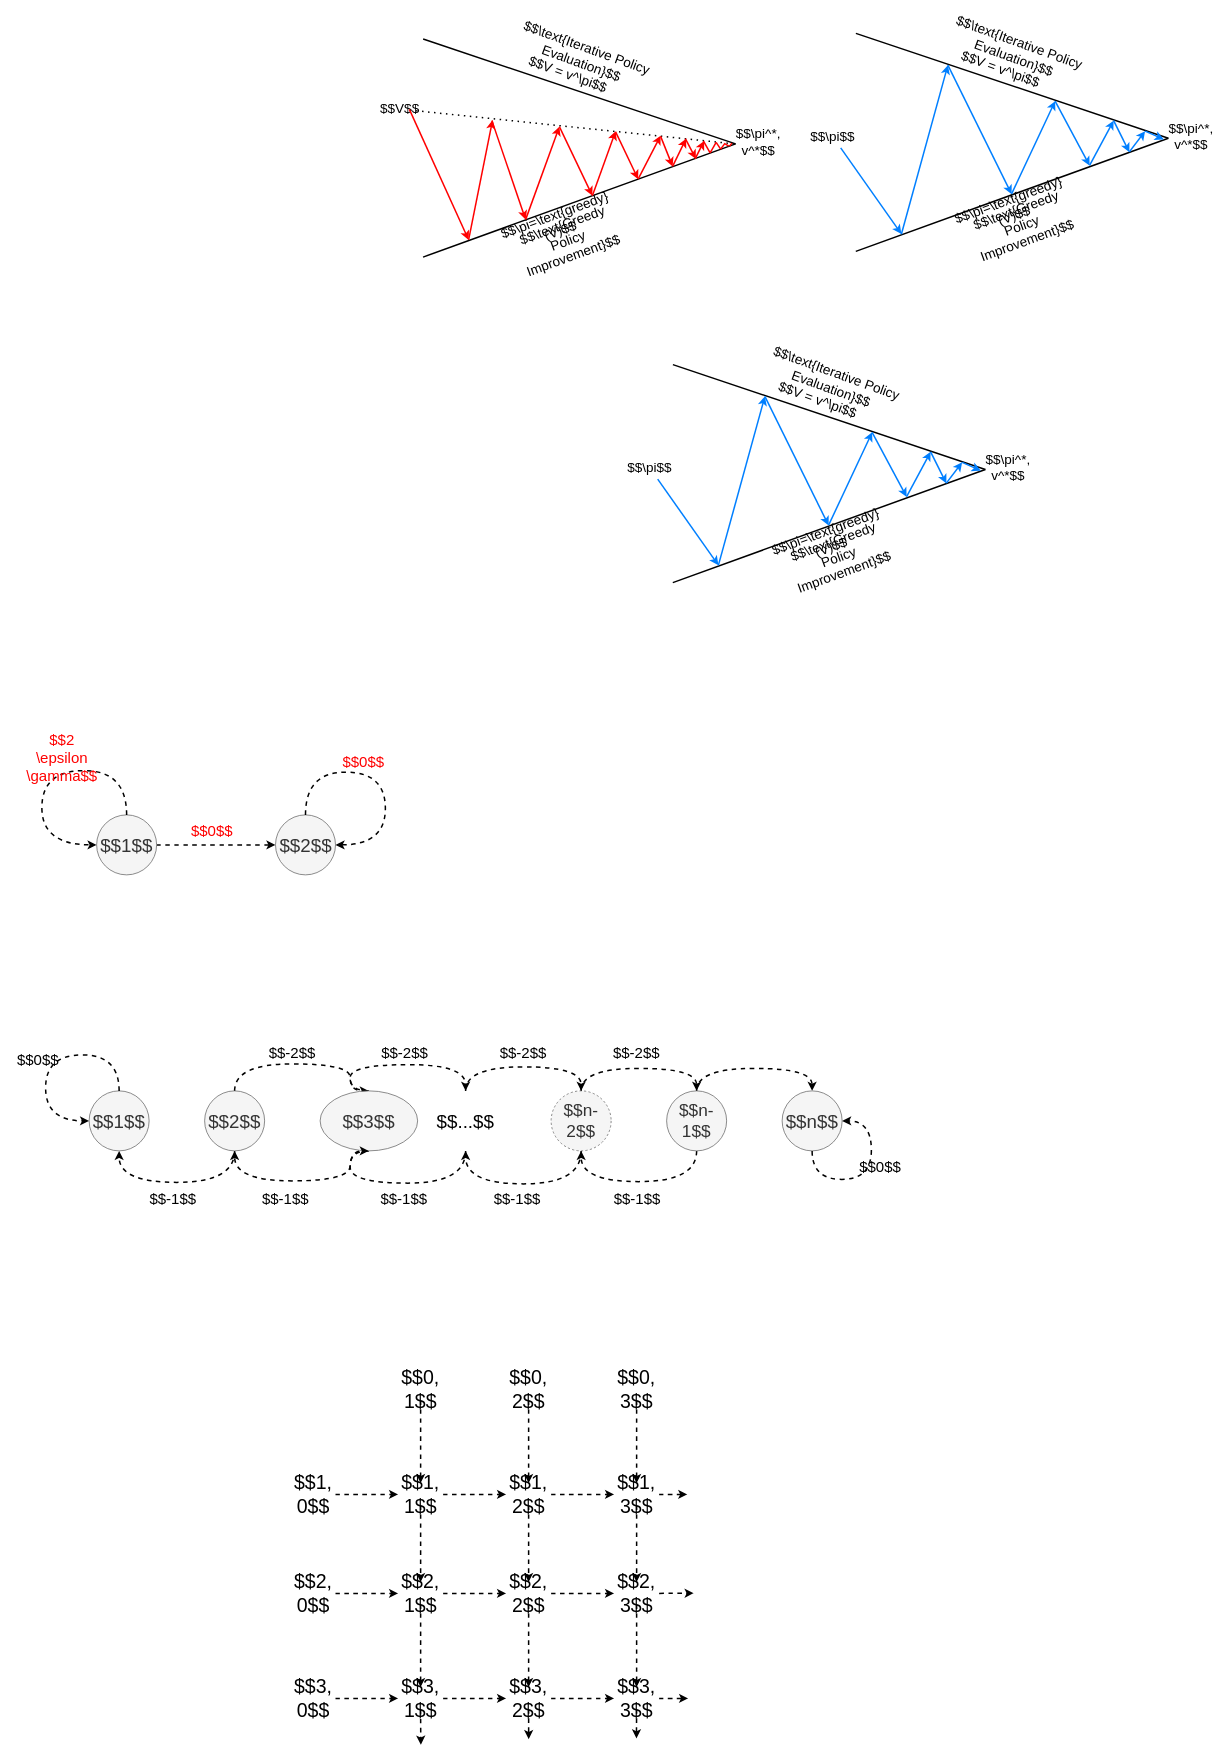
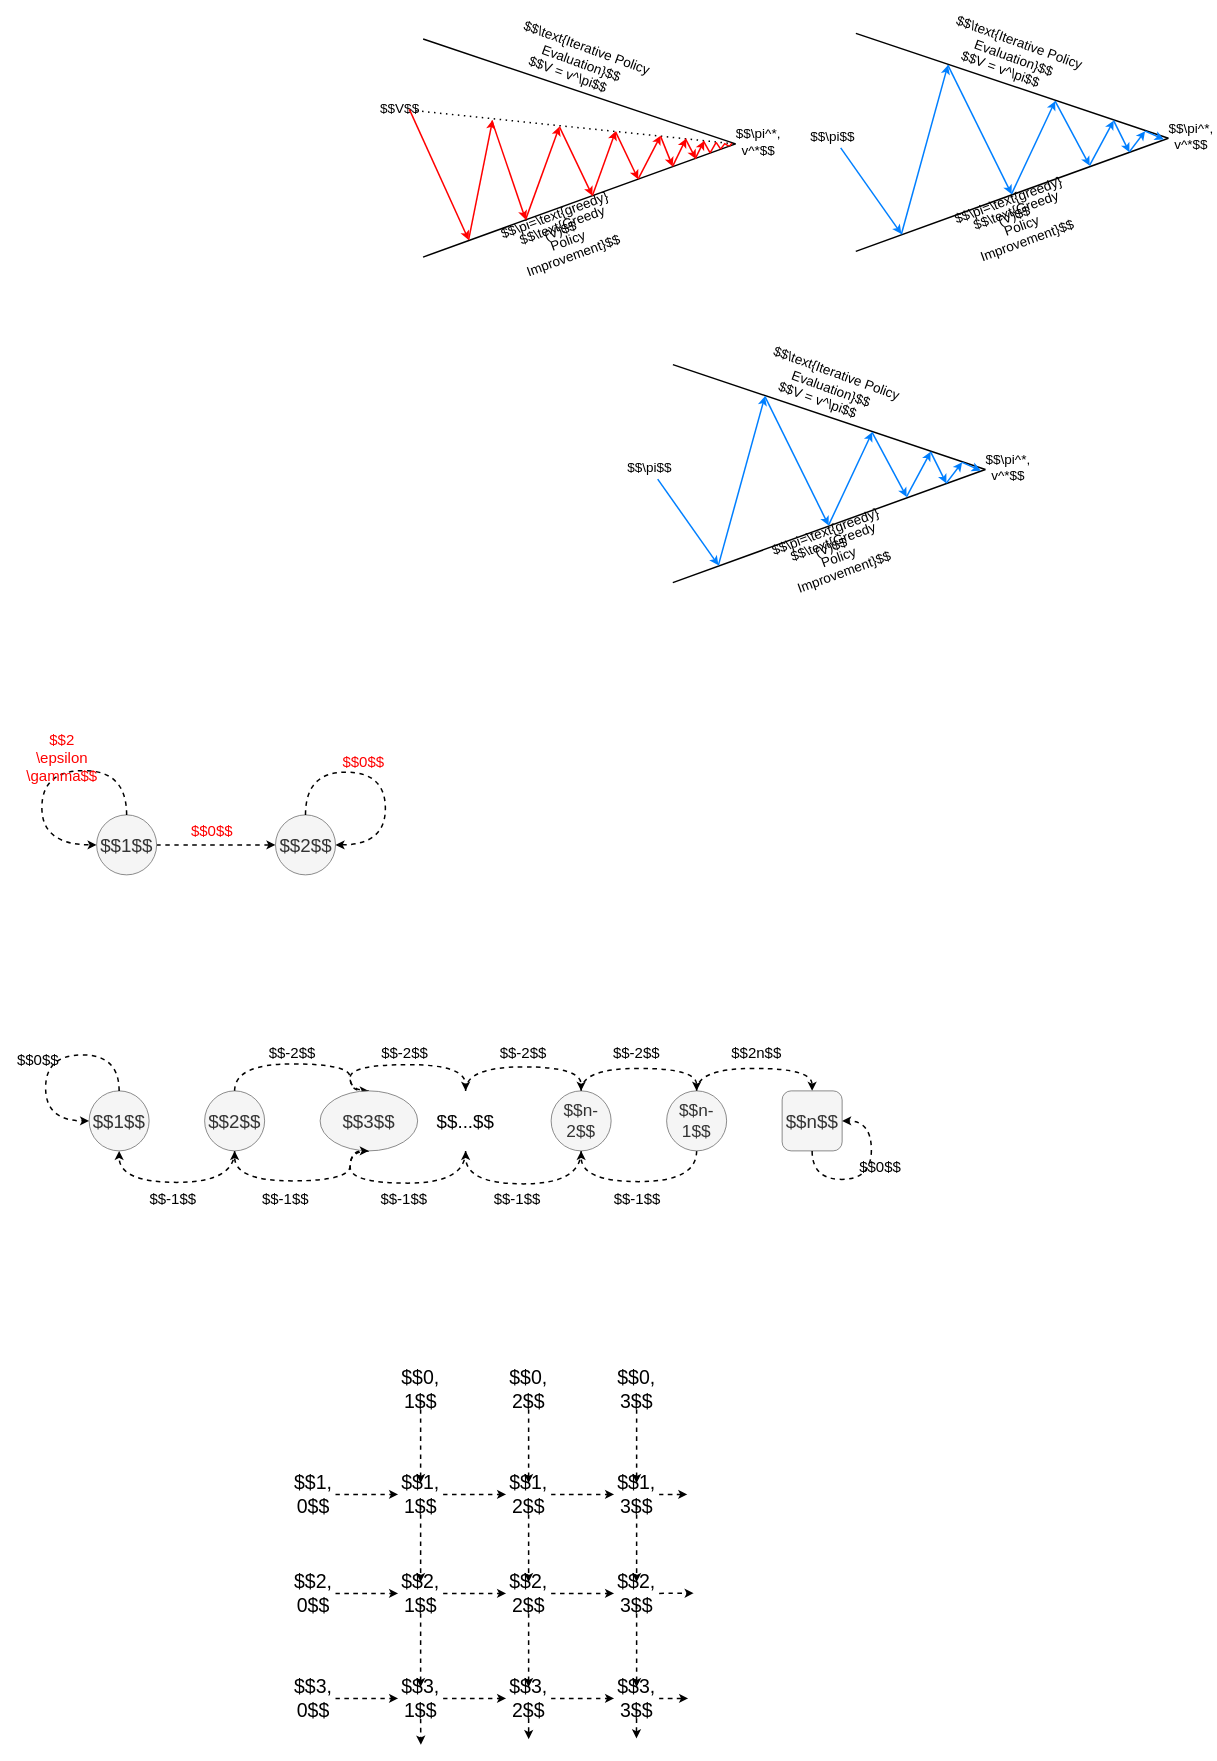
none -> (756, 1053)
(581, 1121) -> (581, 1121)
(812, 1121) -> (812, 1121)
